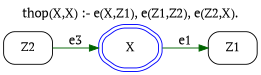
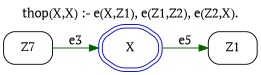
(185, 41) -> (185, 41)
(28, 48) -> (28, 48)
